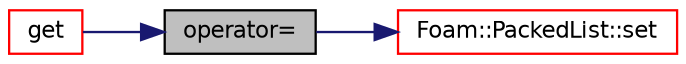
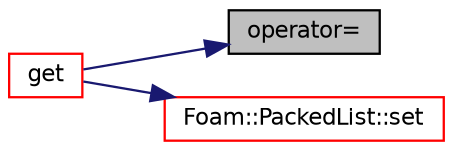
(345, 32) -> (117, 87)
